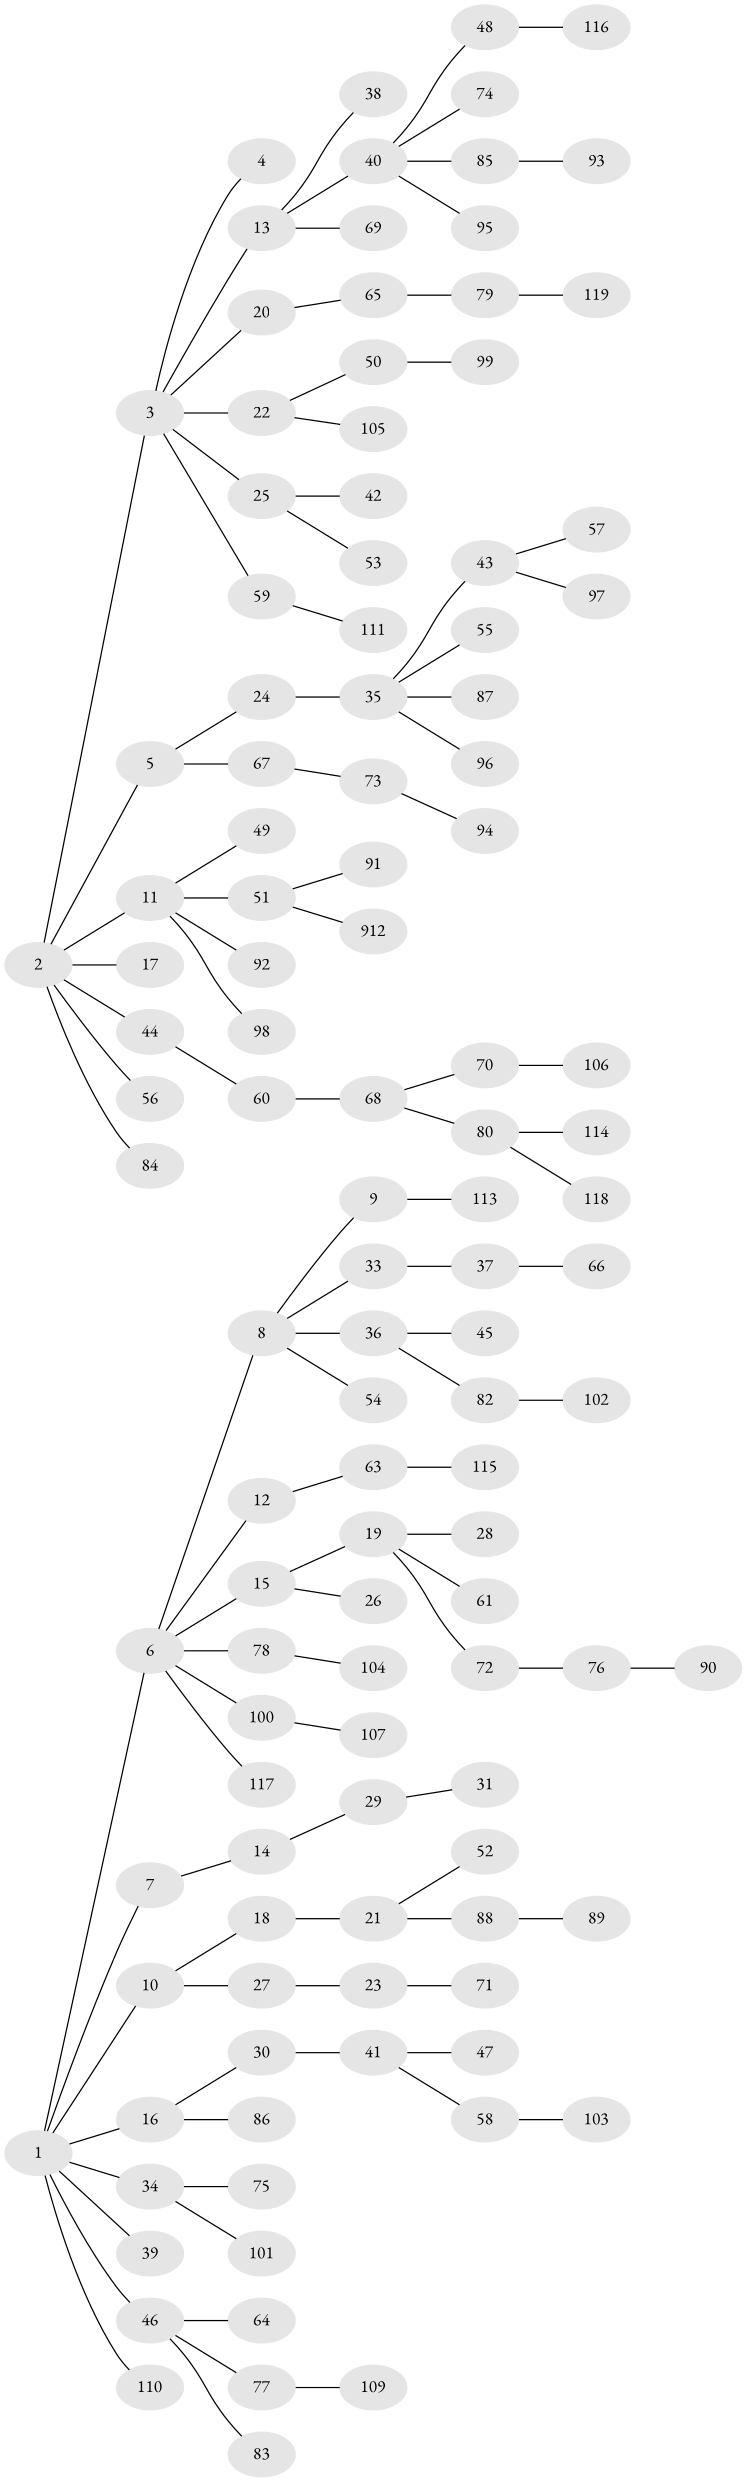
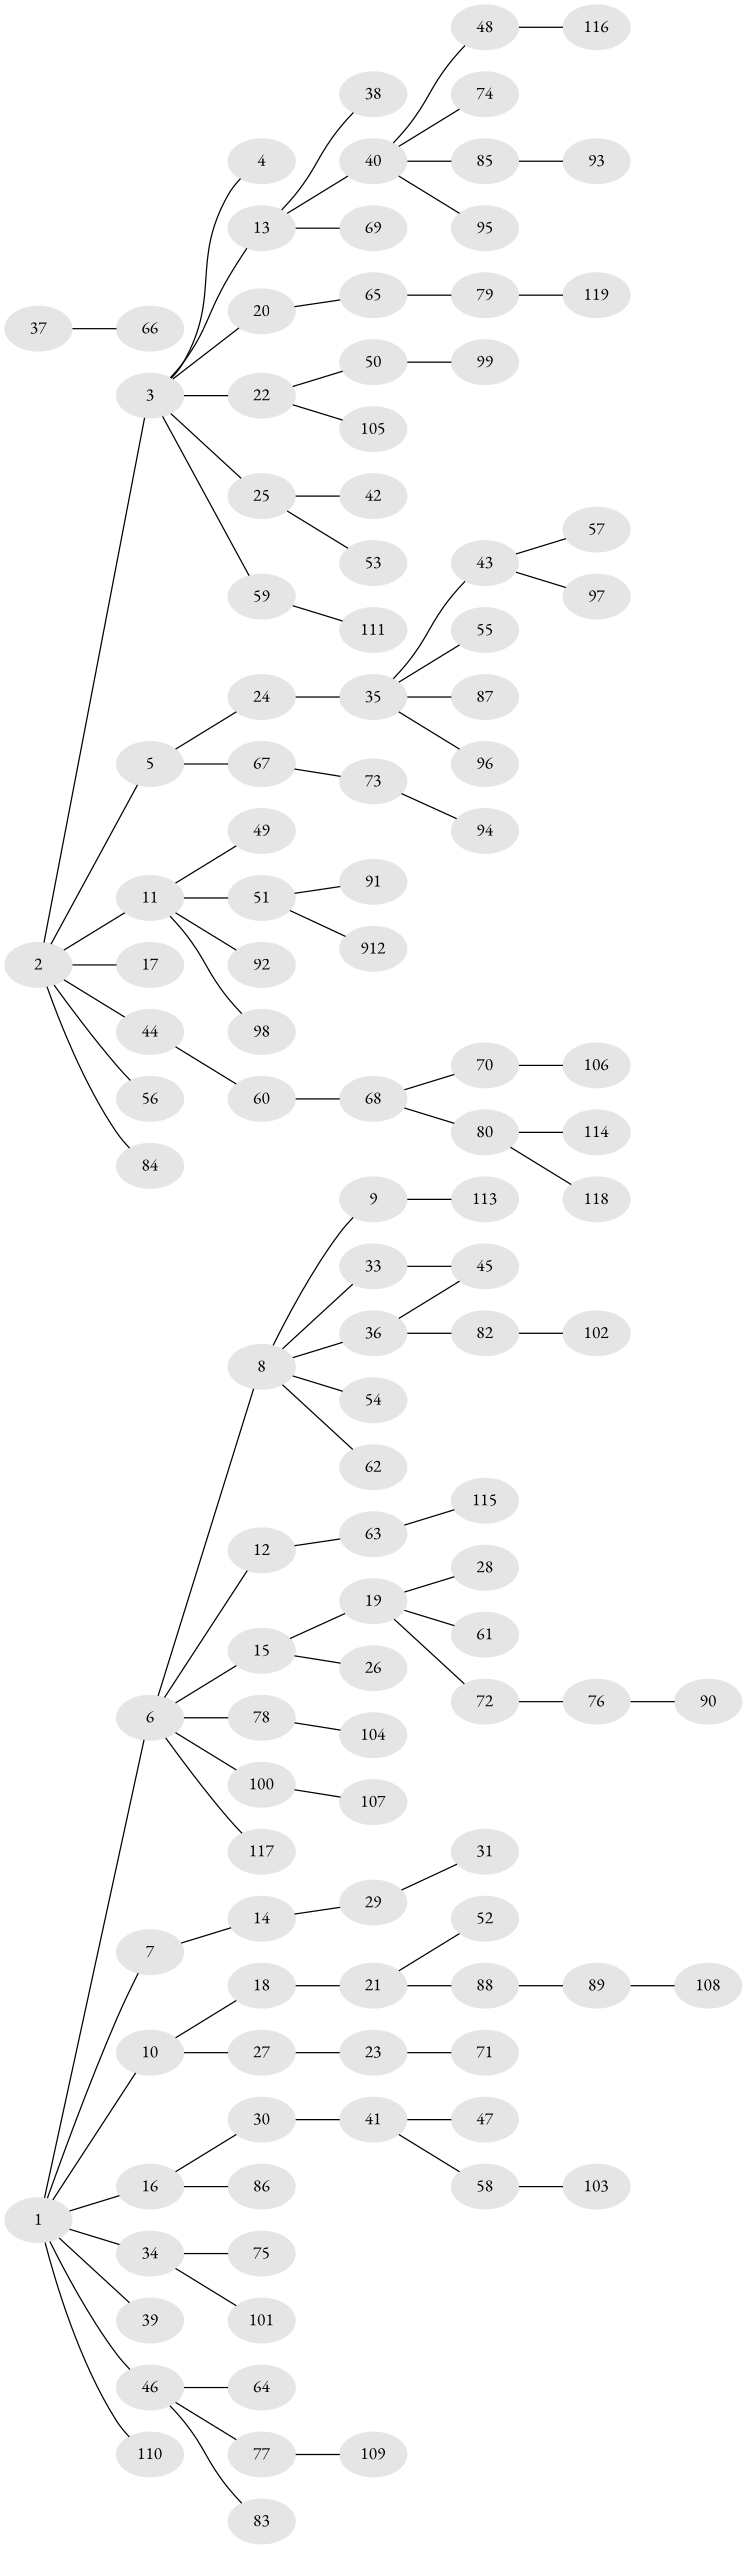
(429, 1266) -> (429, 1266)
none -> (373, 1467)
none -> (708, 1986)
